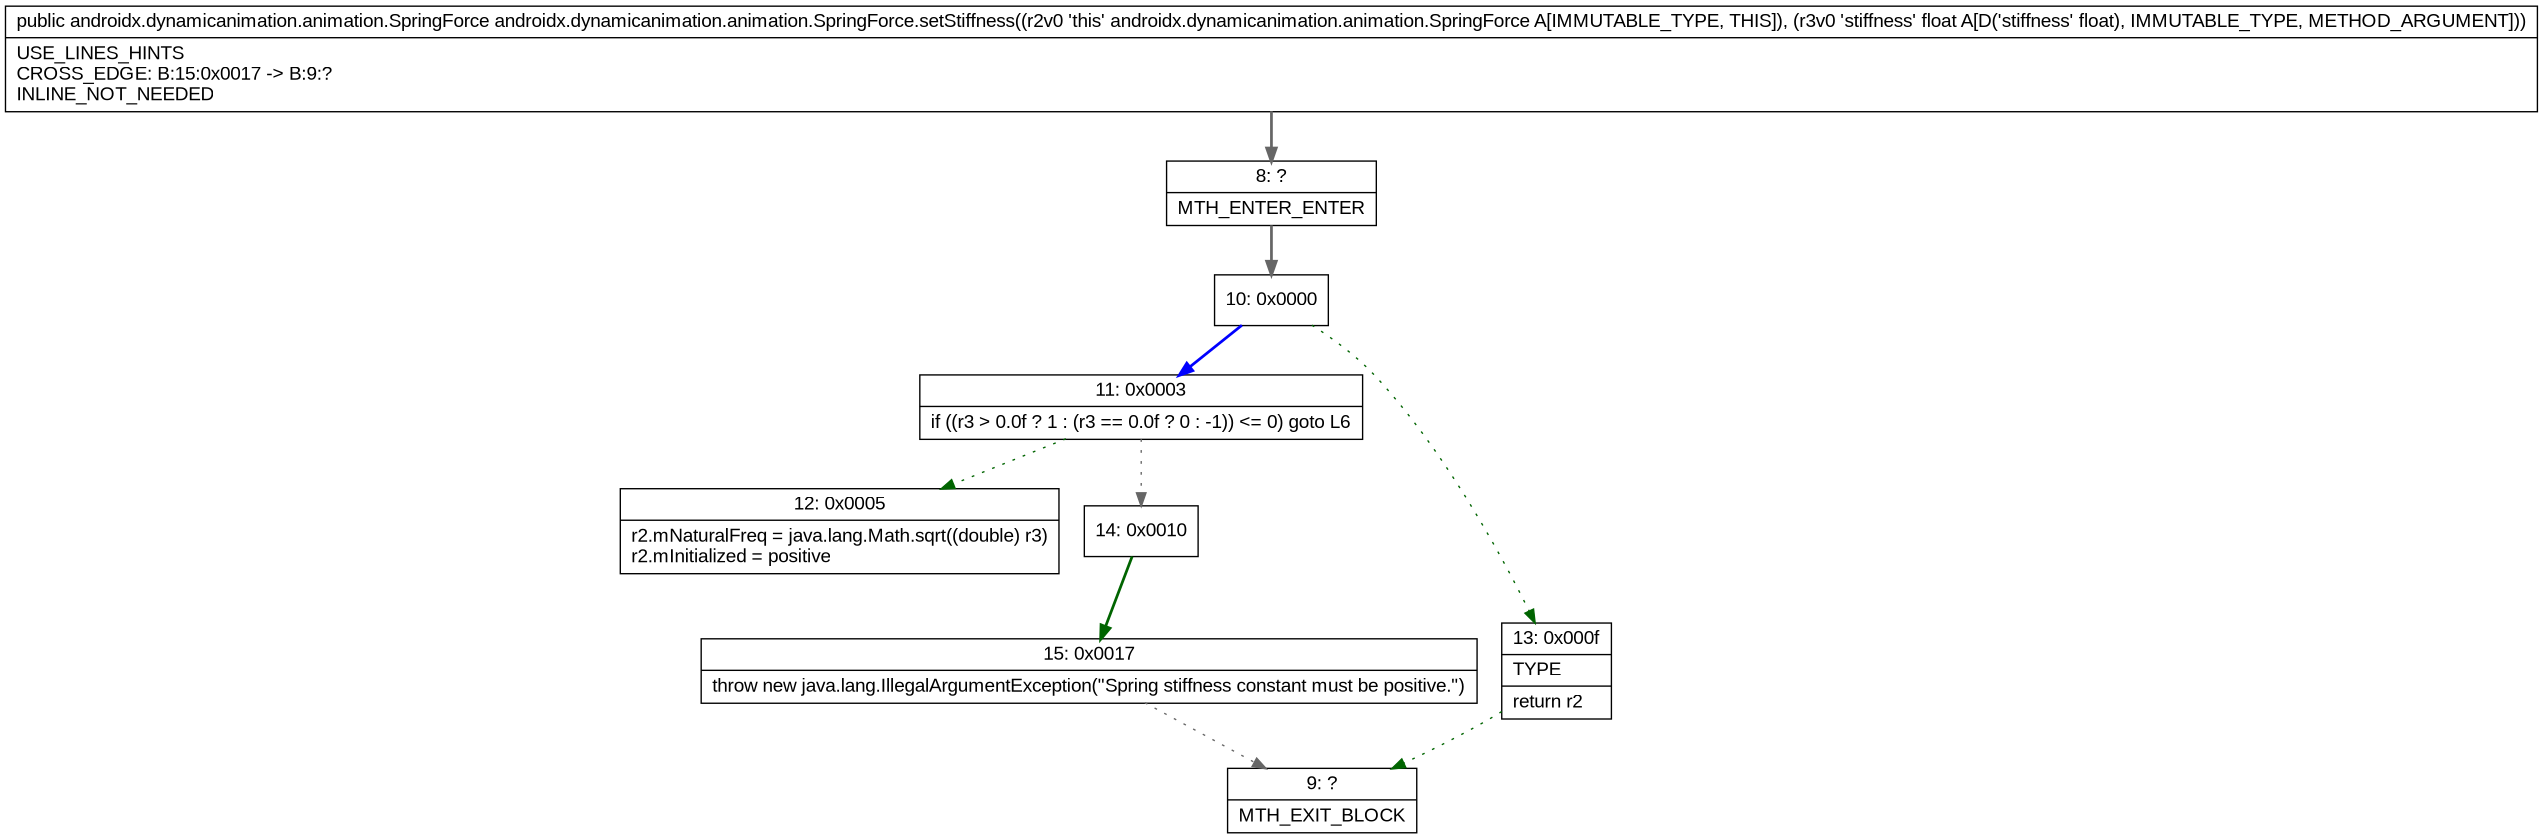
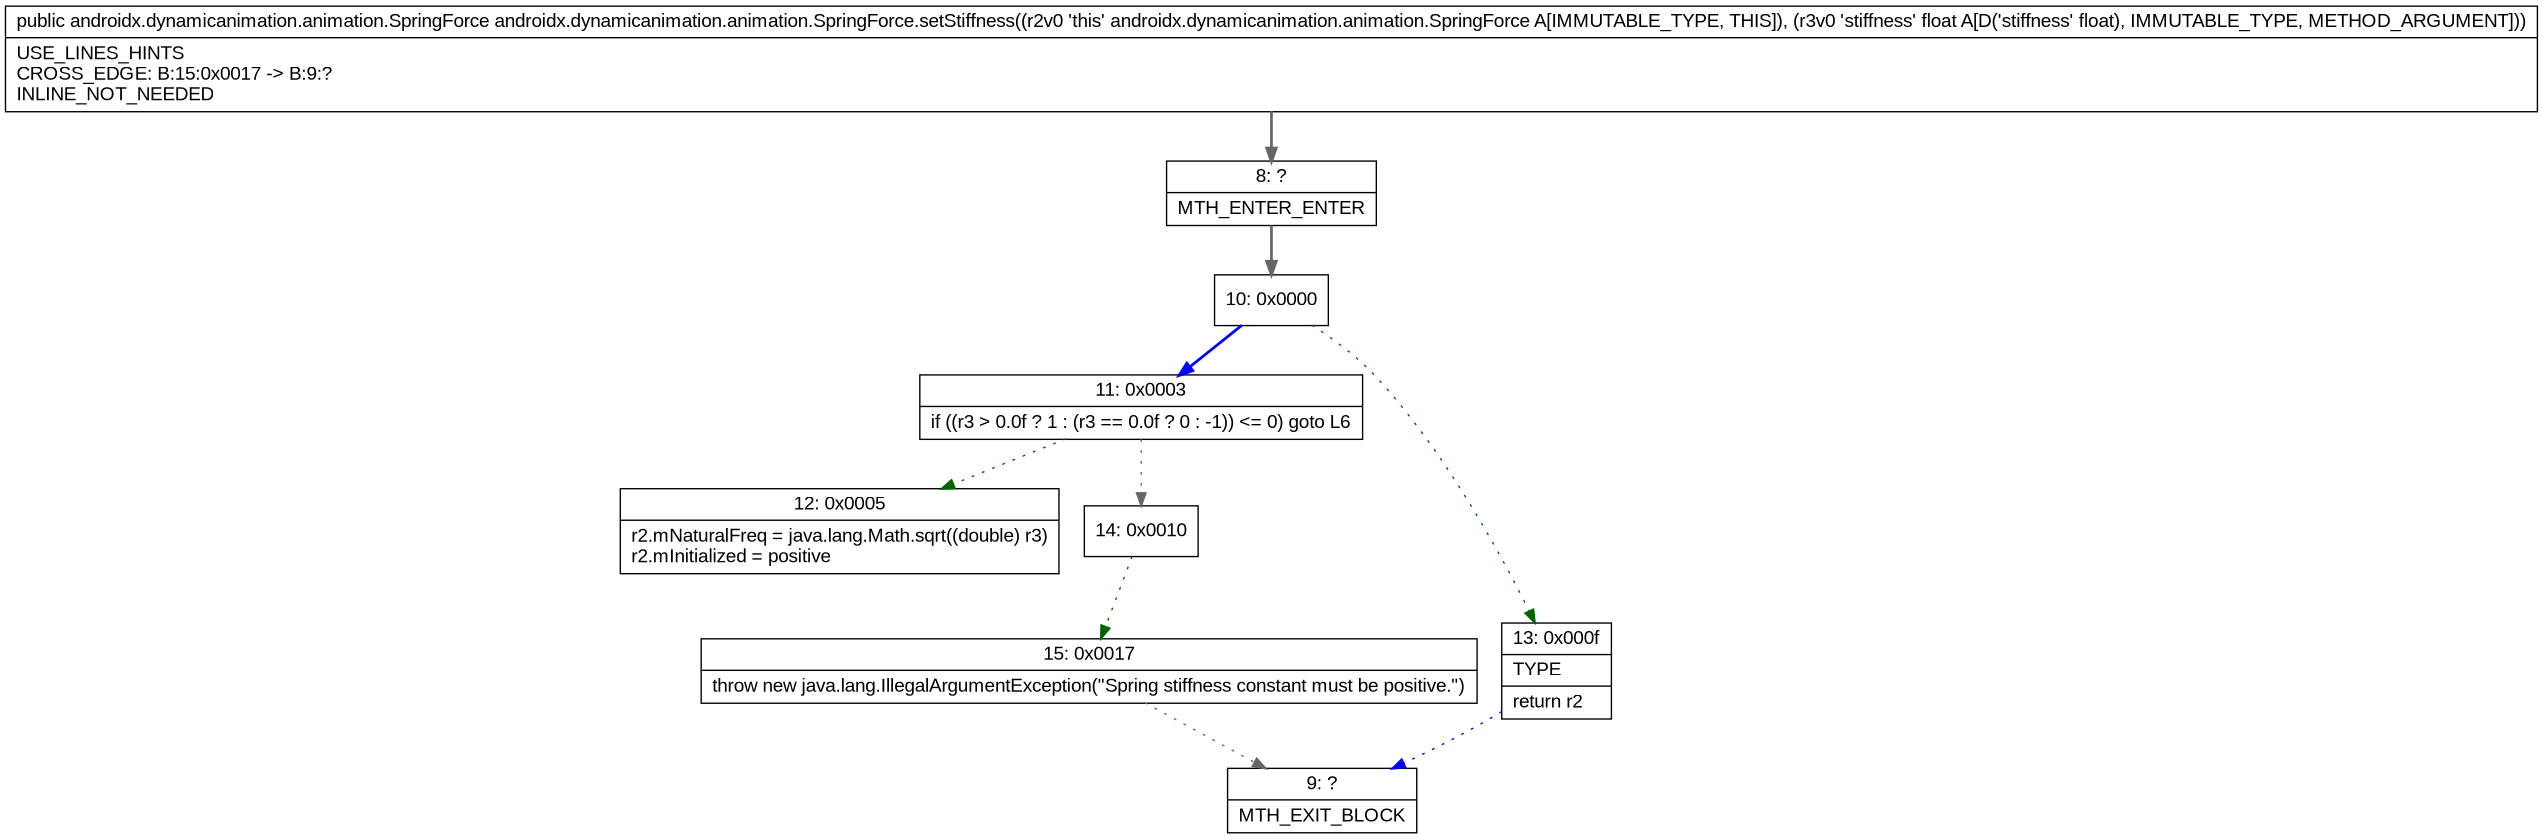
(1119, 591) -> (1119, 591)
(1454, 739) -> (1454, 739)
